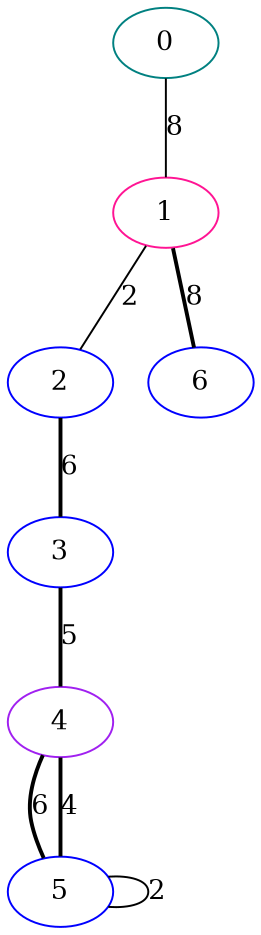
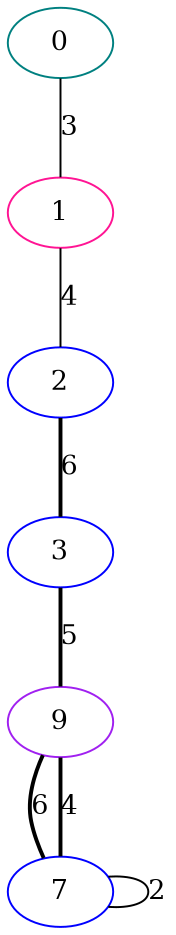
(176, 128) -> (70, 128)
(131, 298) -> (70, 298)
(201, 382) -> none
(60, 722) -> (60, 722)
(60, 892) -> (60, 892)
